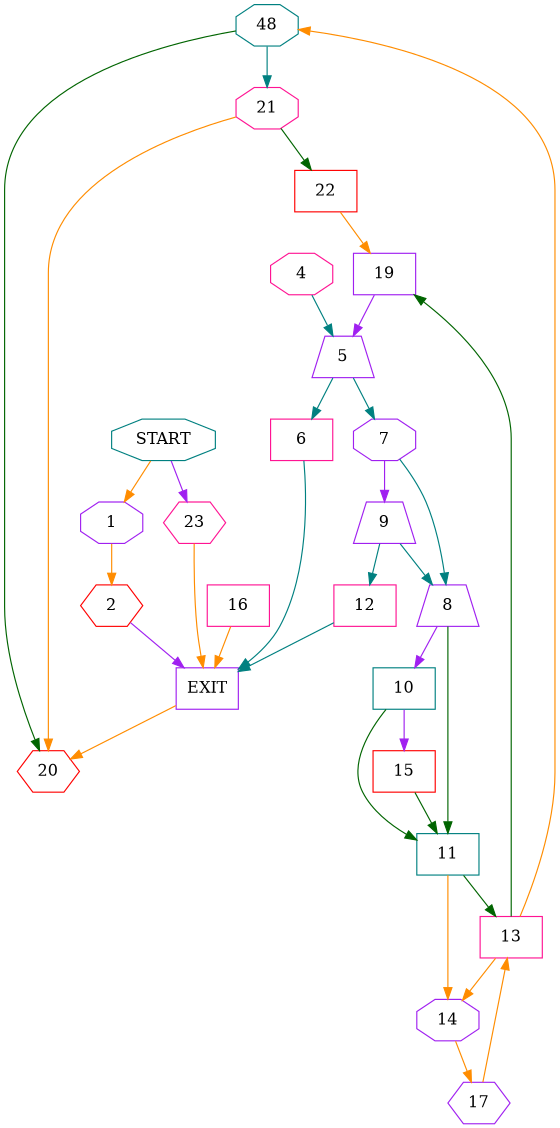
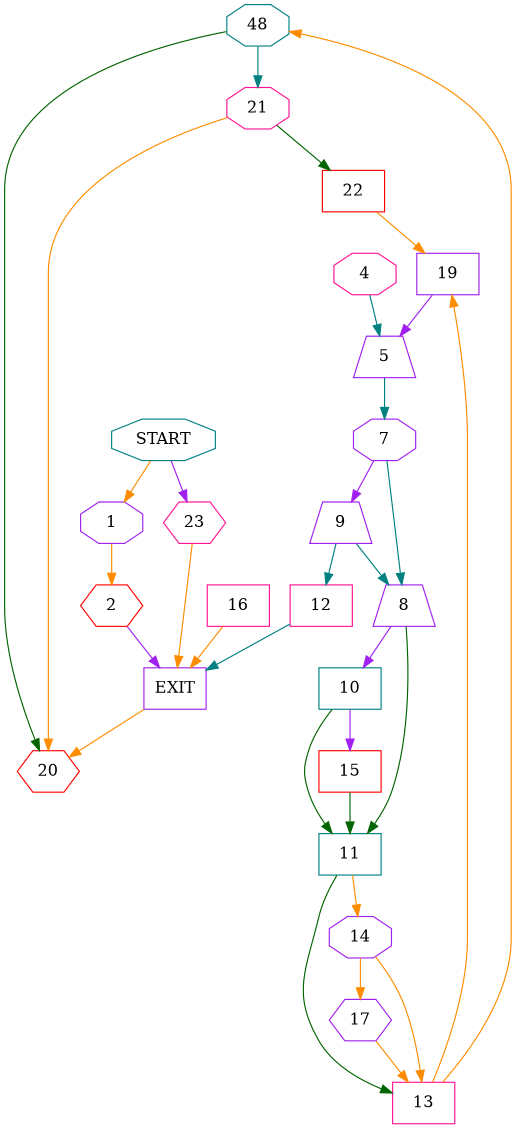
(302, 440) -> none
(511, 594) -> (467, 697)
(483, 975) -> (406, 1010)
